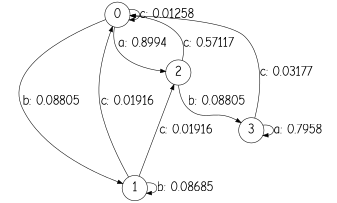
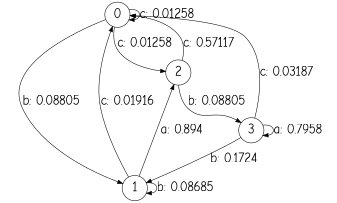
(149, 44) -> (149, 44)
(291, 73) -> (291, 73)
(190, 130) -> (190, 130)
none -> (197, 160)
